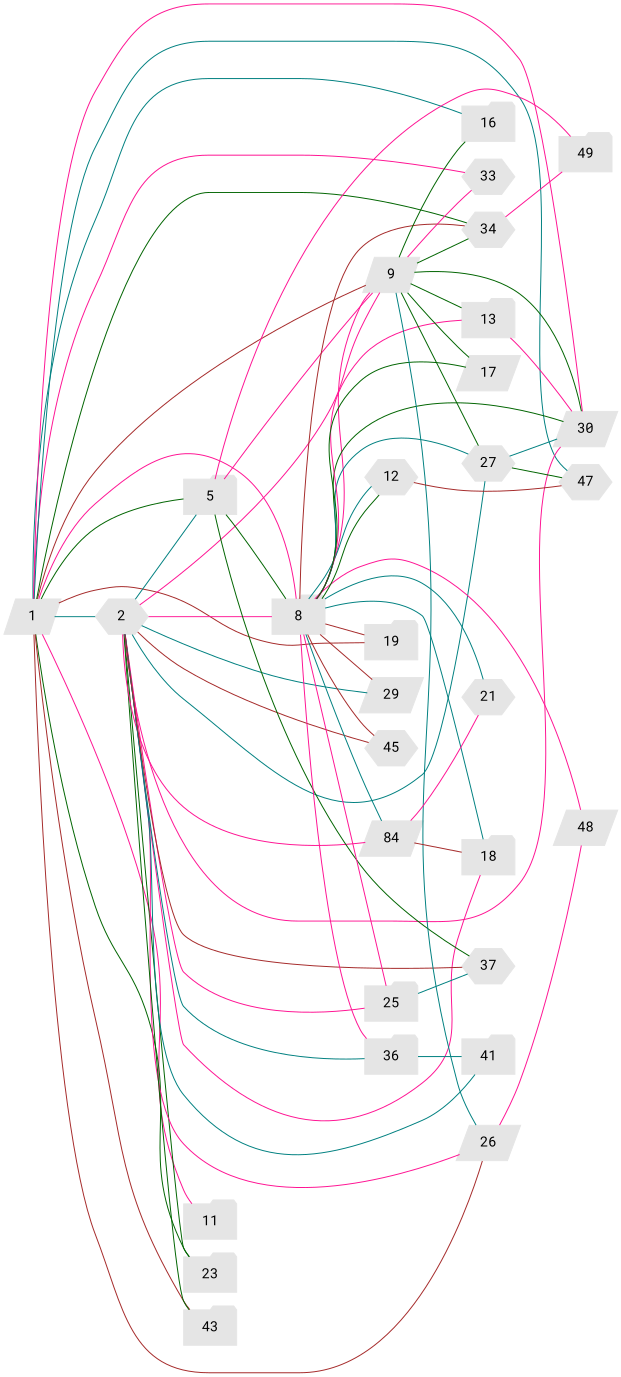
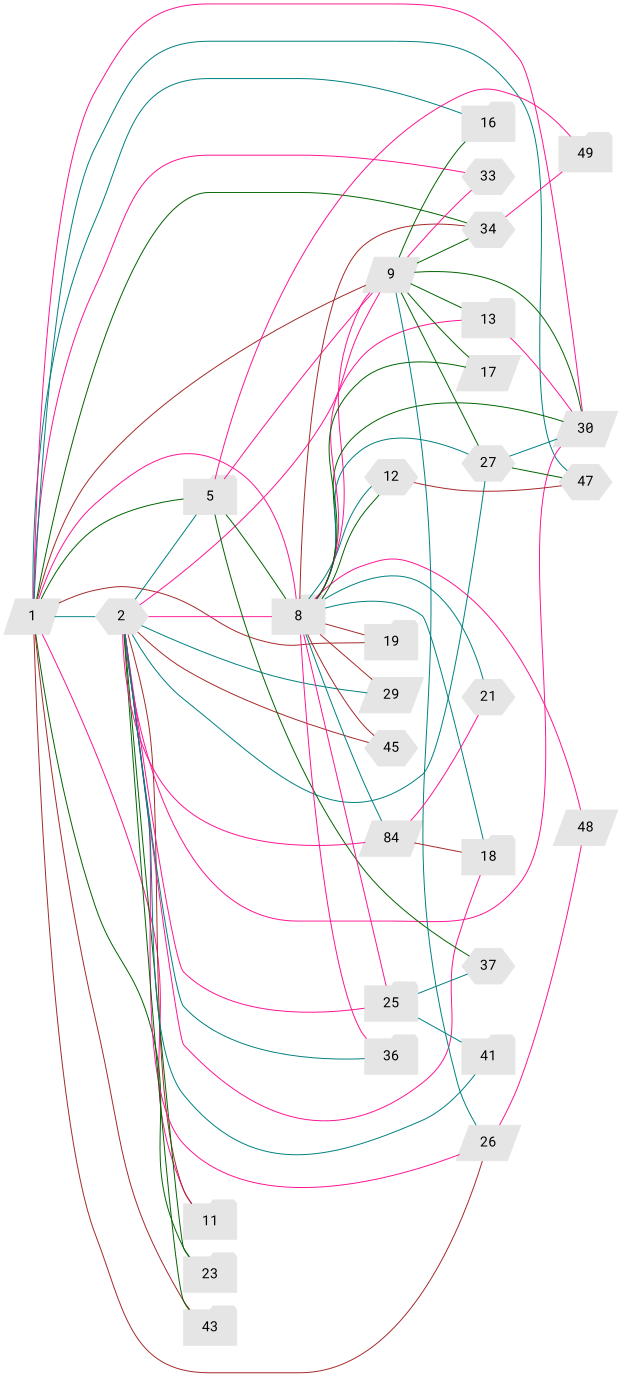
(178, 925) -> (157, 920)
(437, 1057) -> (439, 1029)
